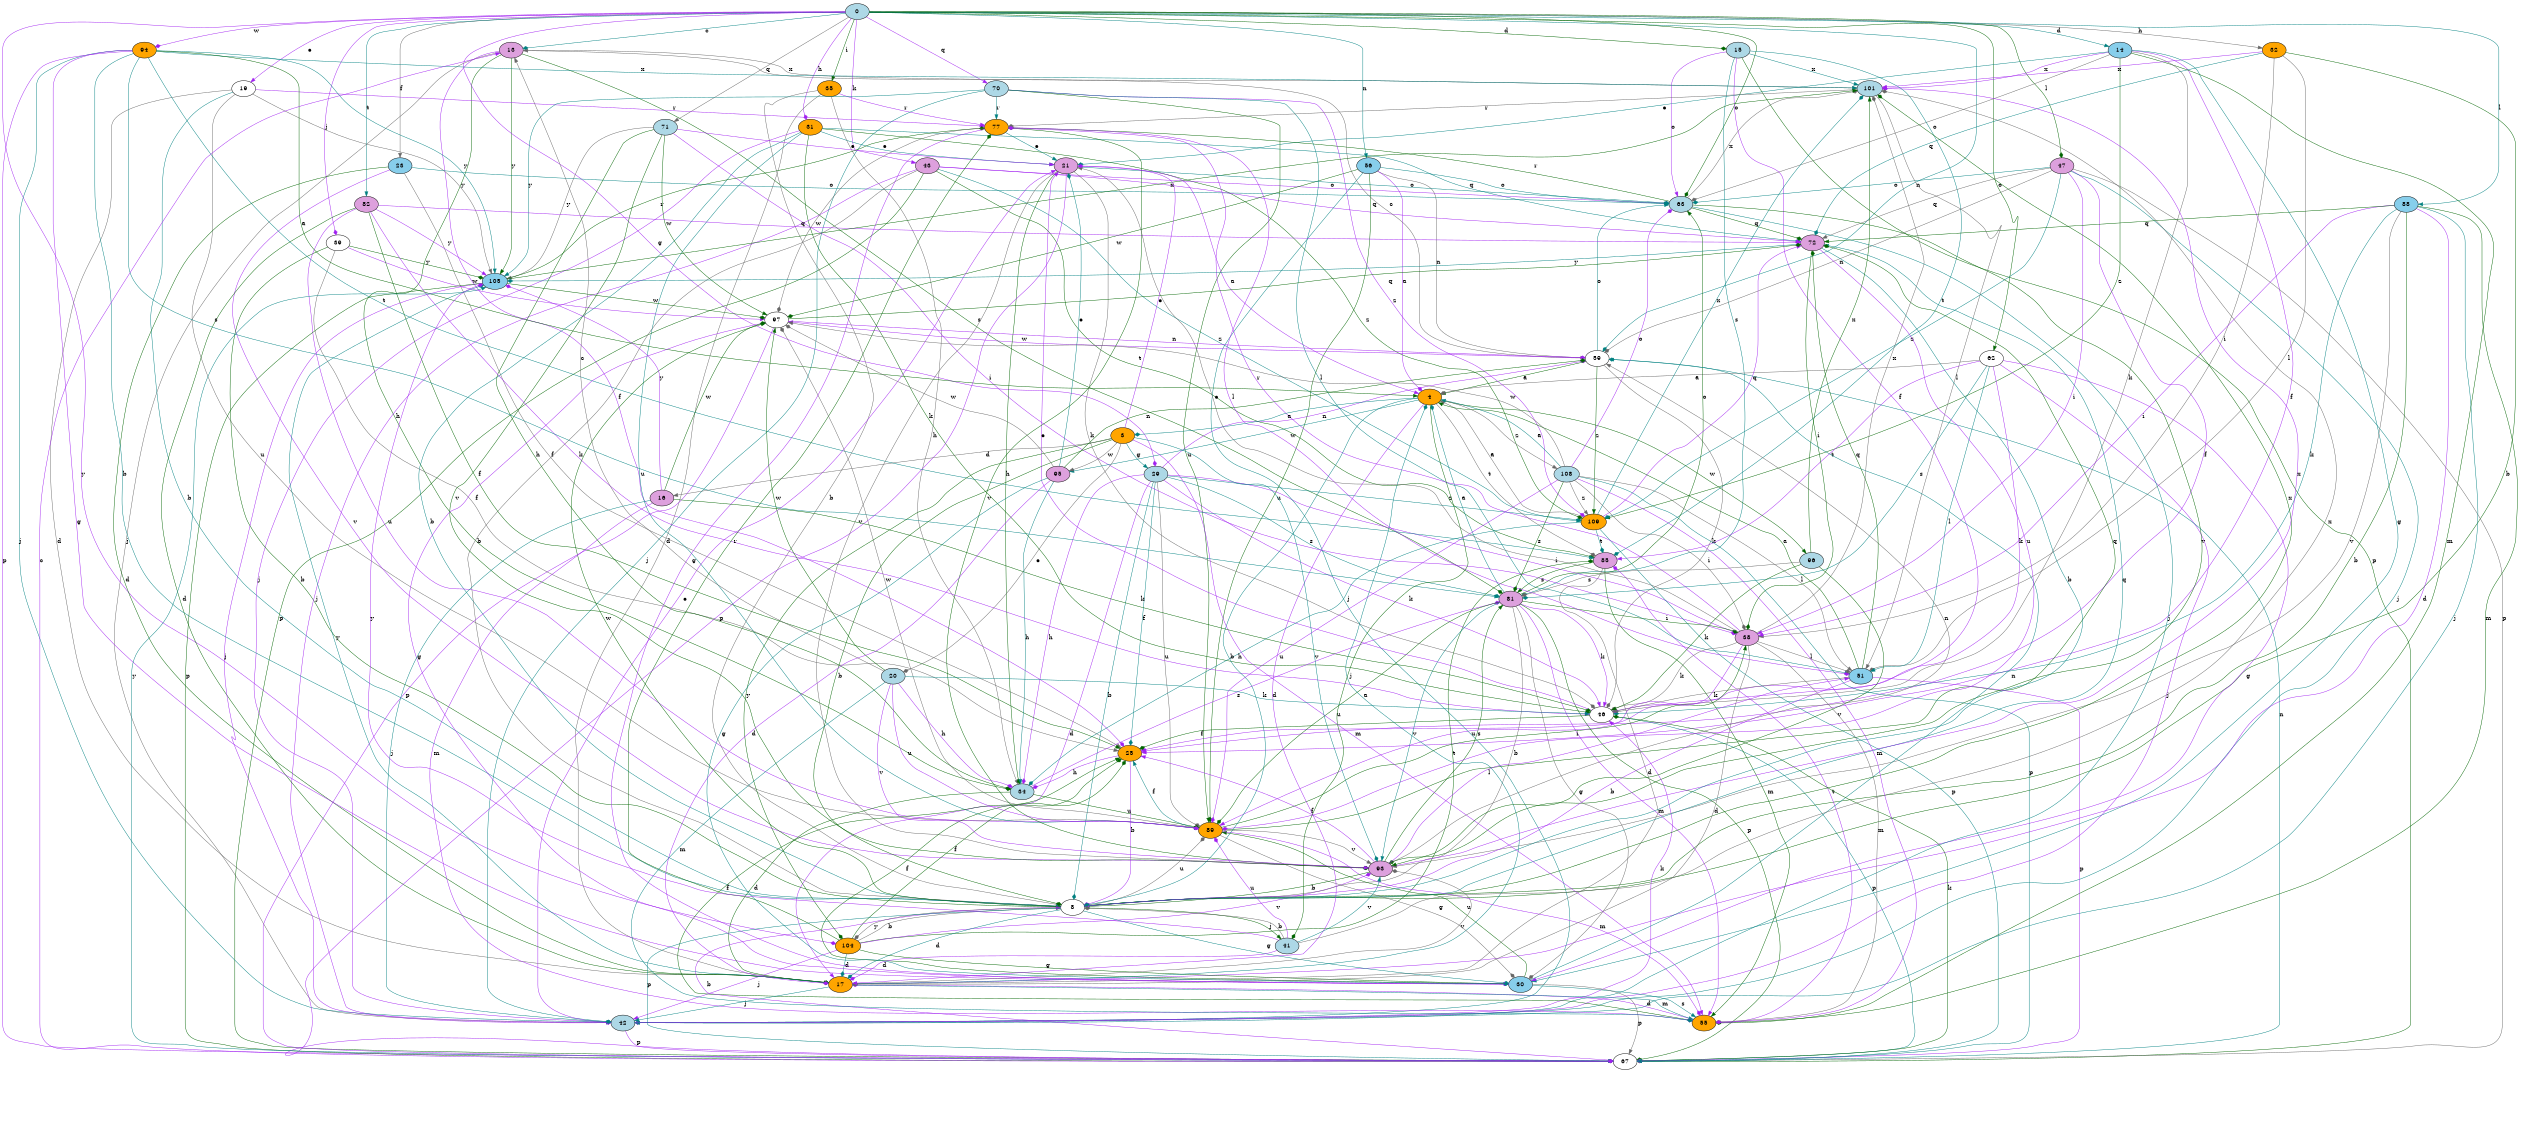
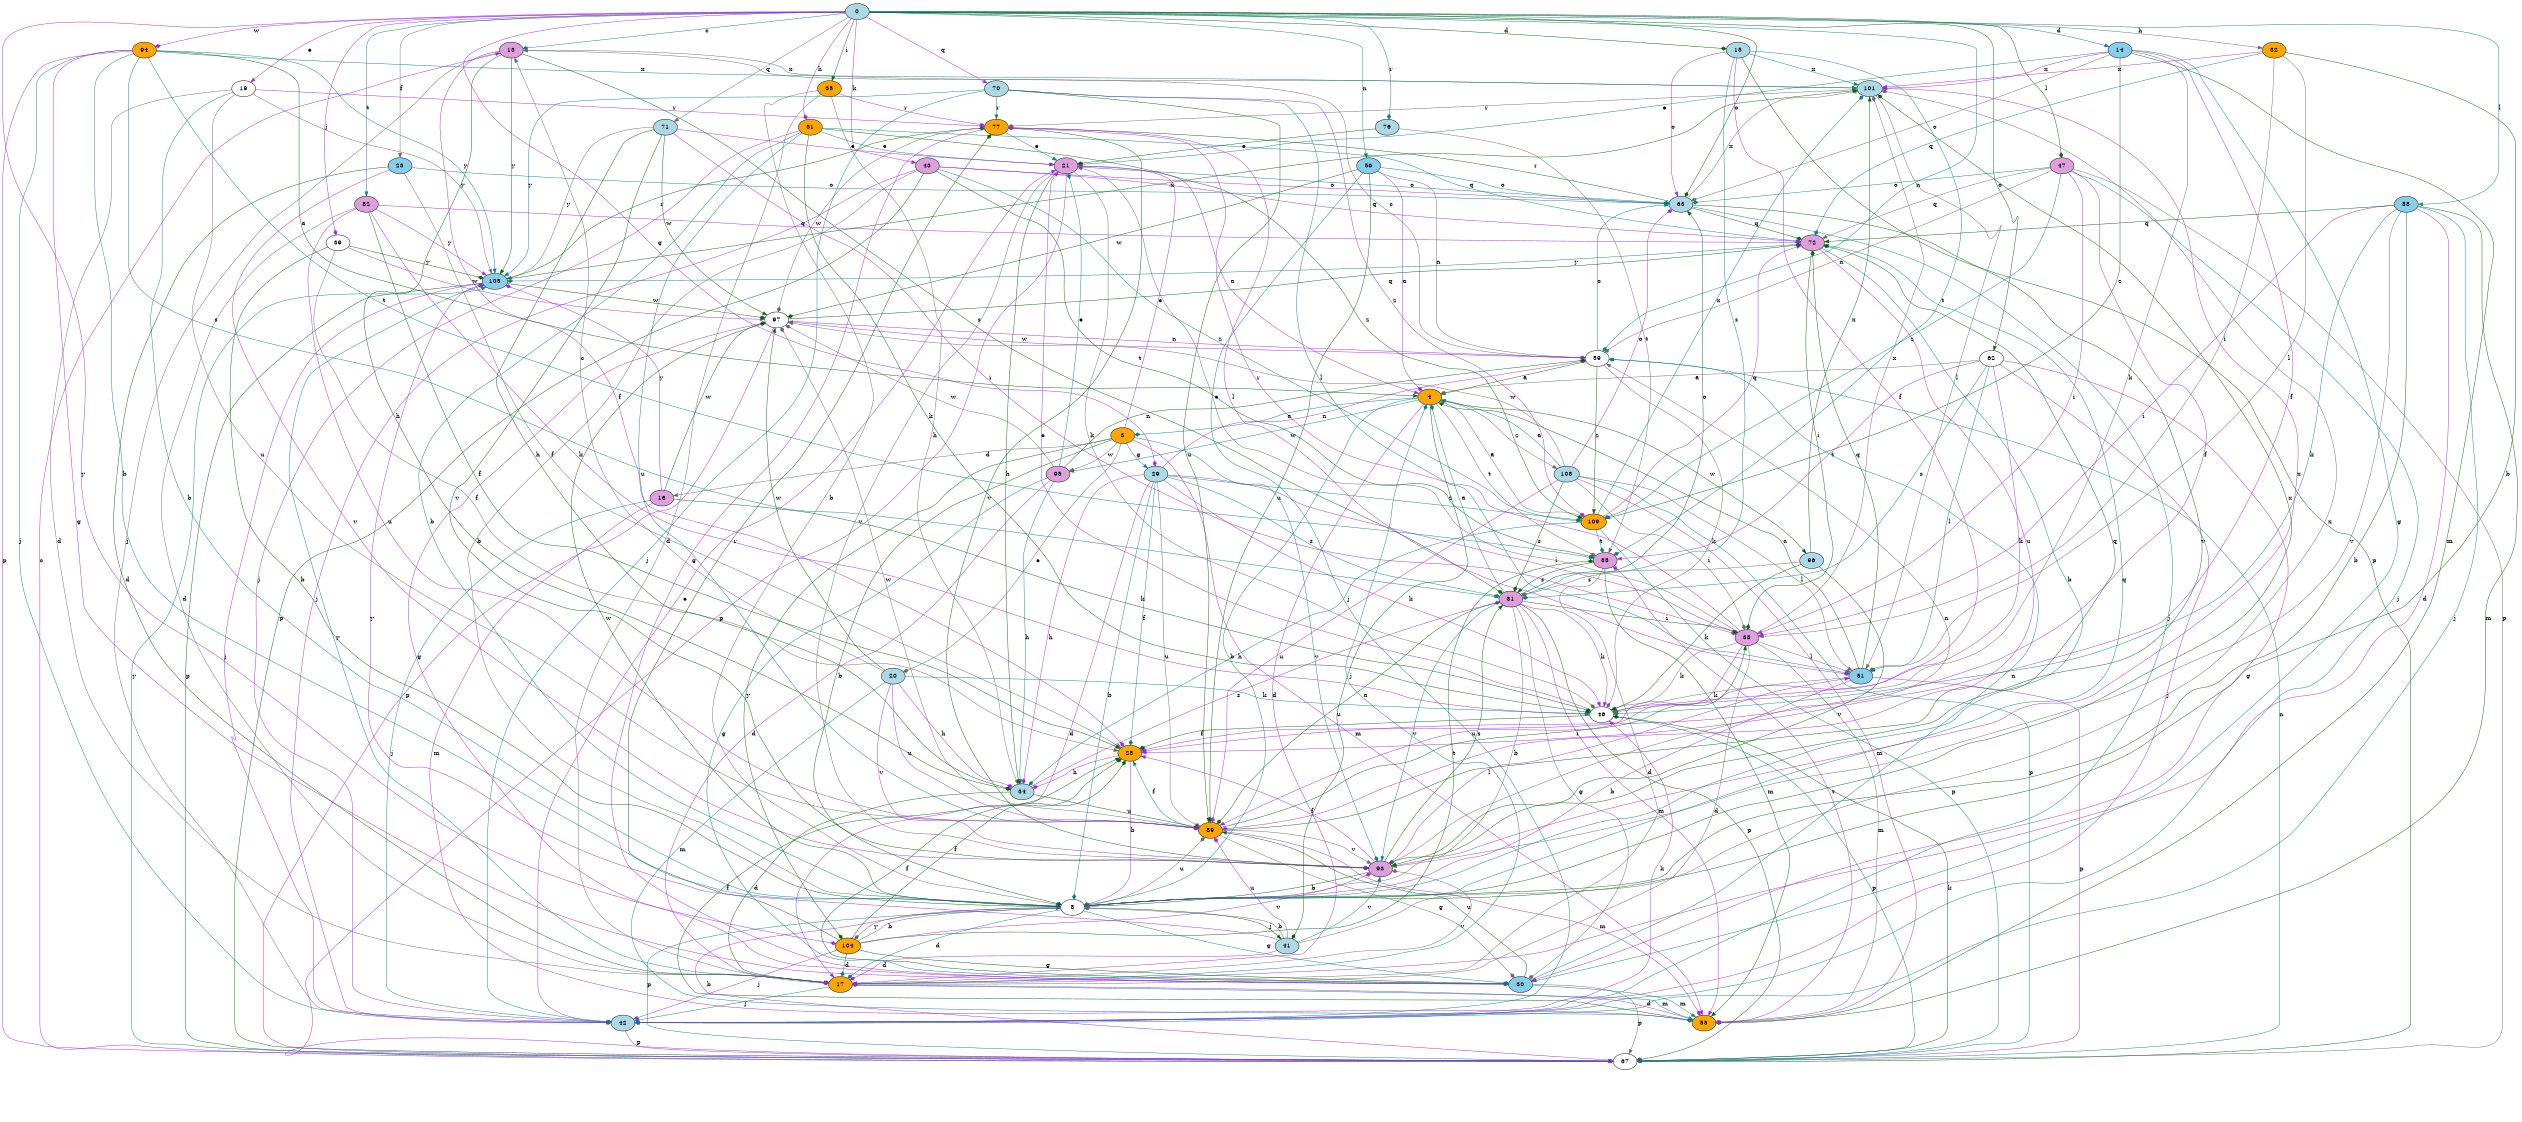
none -> (1387, 127)
(1577, 497) -> none
(262, 743) -> (262, 743)
(1683, 1004) -> (1683, 1004)
